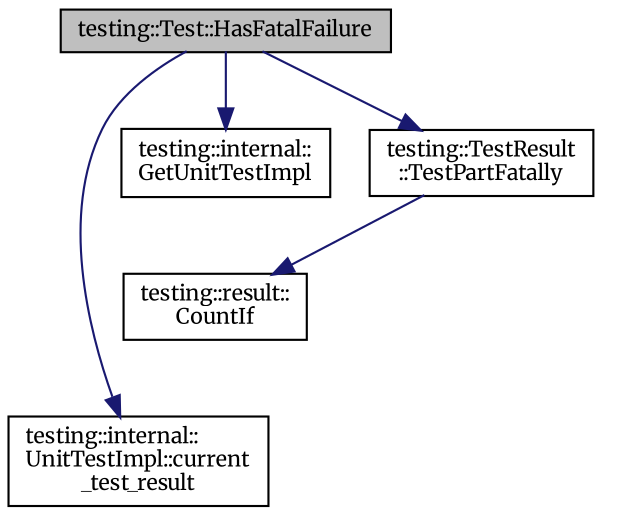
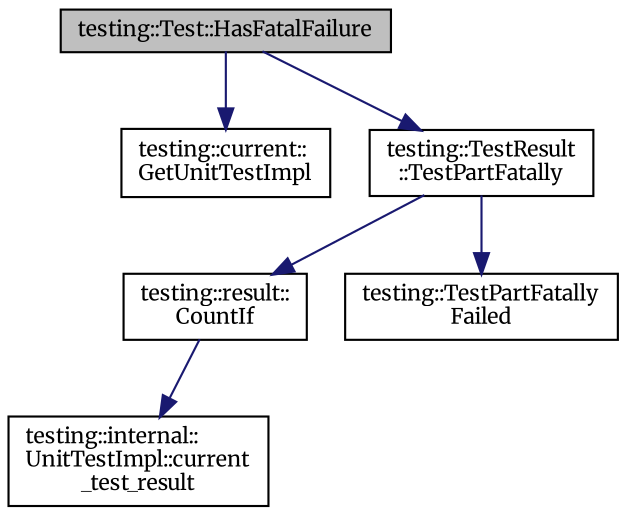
(226, 163) -> (226, 163)
(82, 205) -> (185, 369)
none -> (482, 307)
